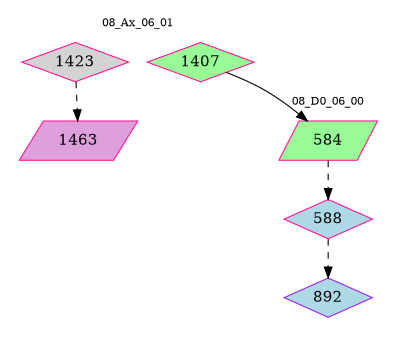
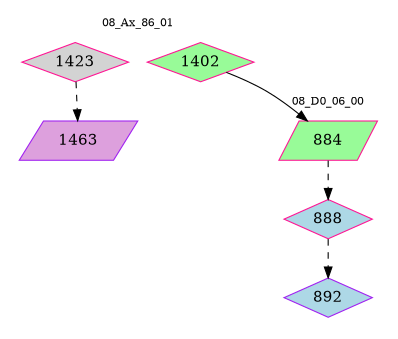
(138, 23) -> (138, 23)
(201, 62) -> (201, 62)
(78, 141) -> (78, 141)
(328, 141) -> (328, 141)
(328, 219) -> (328, 219)
